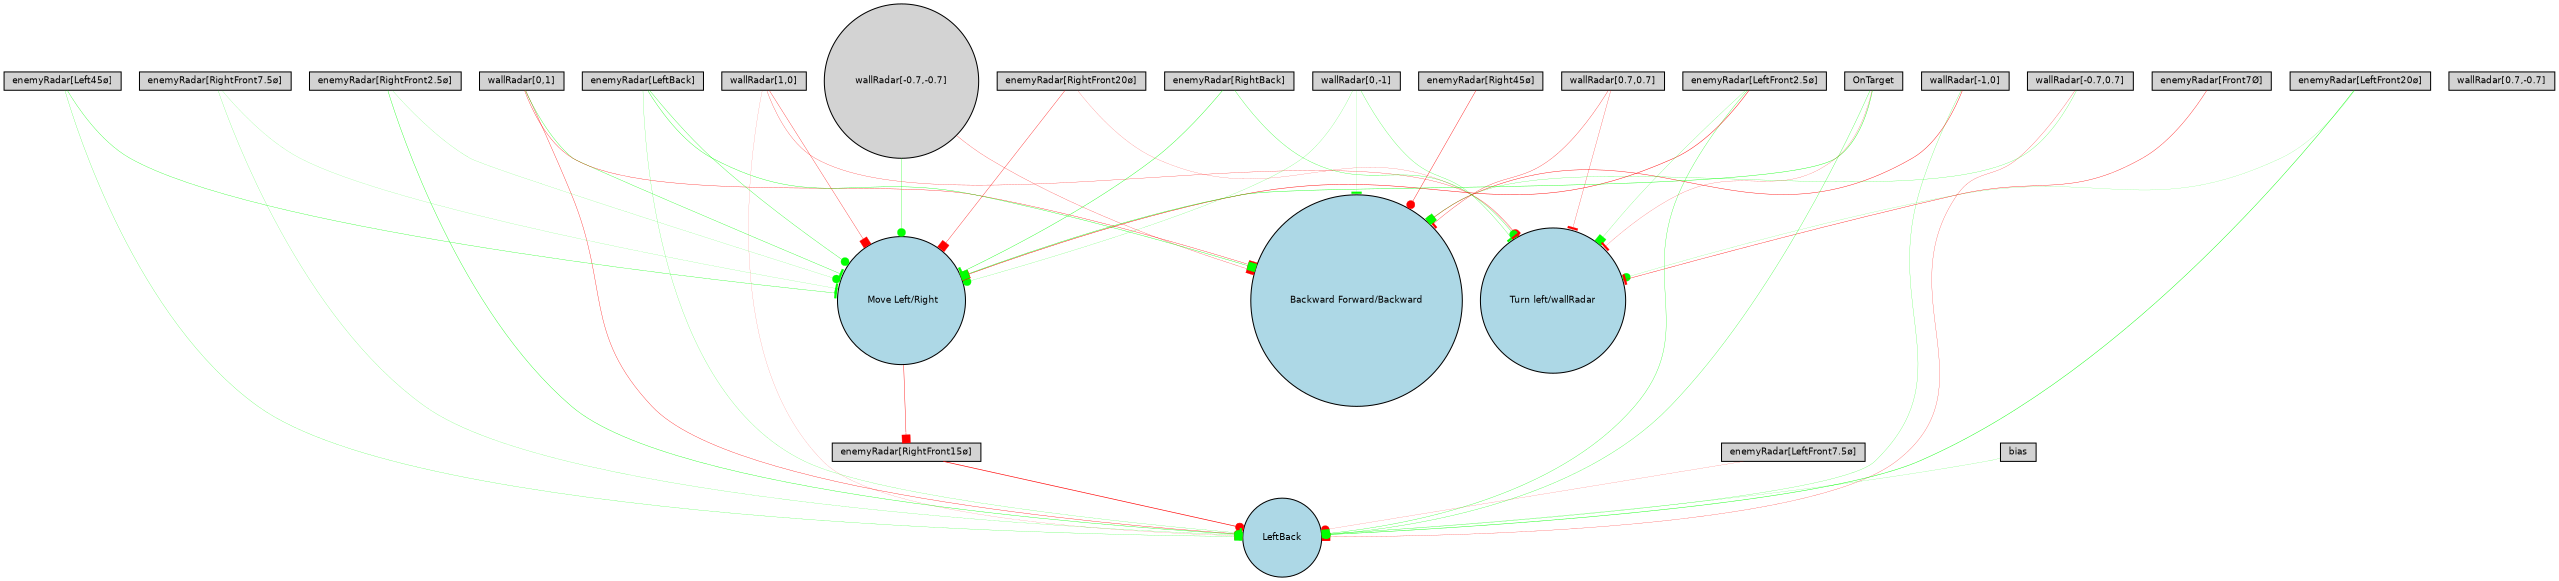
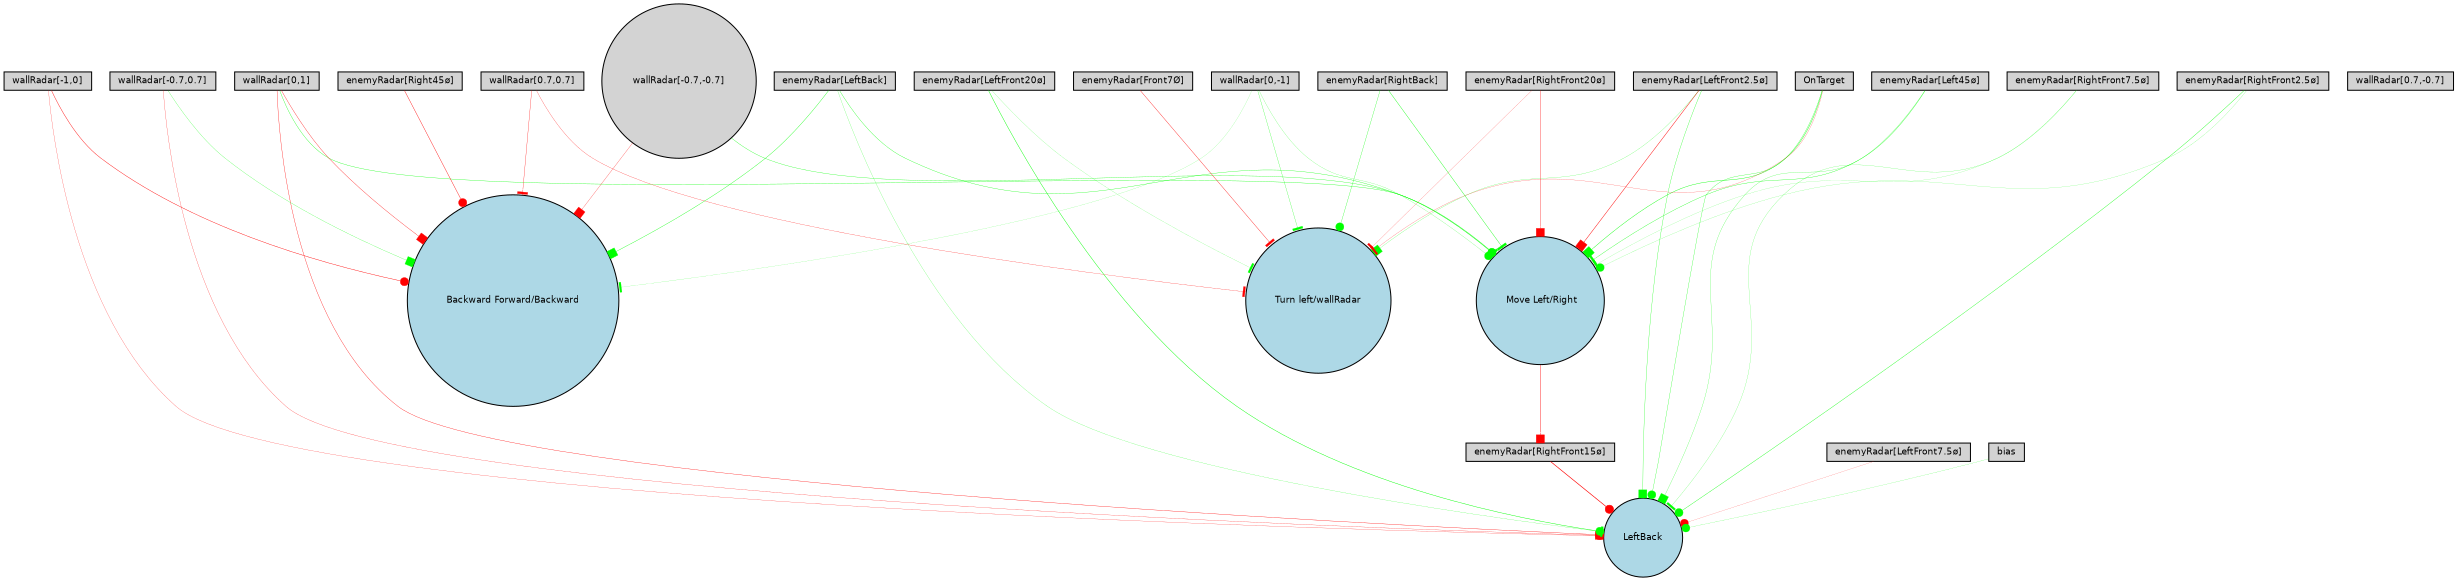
(764, 81) -> none
(2099, 188) -> (1125, 199)
(1846, 475) -> (707, 495)
